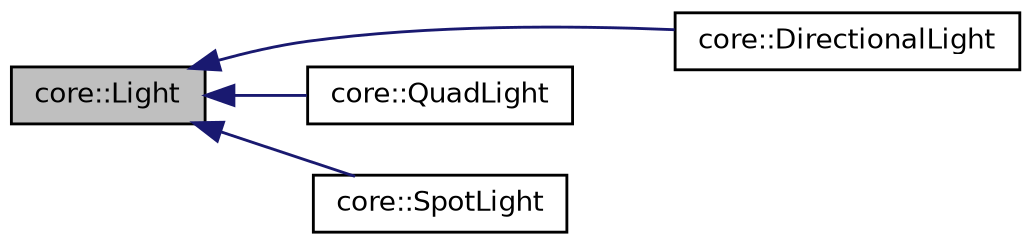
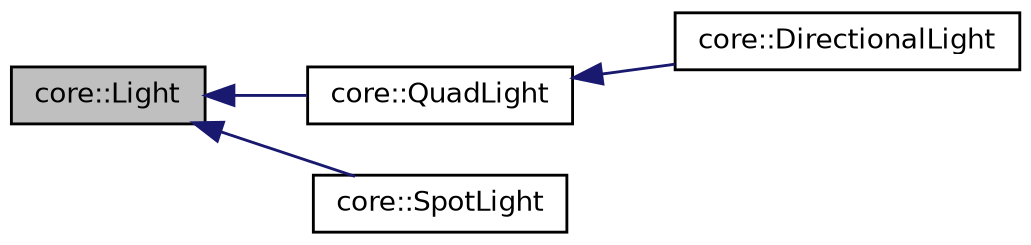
(445, 29) -> (638, 69)
